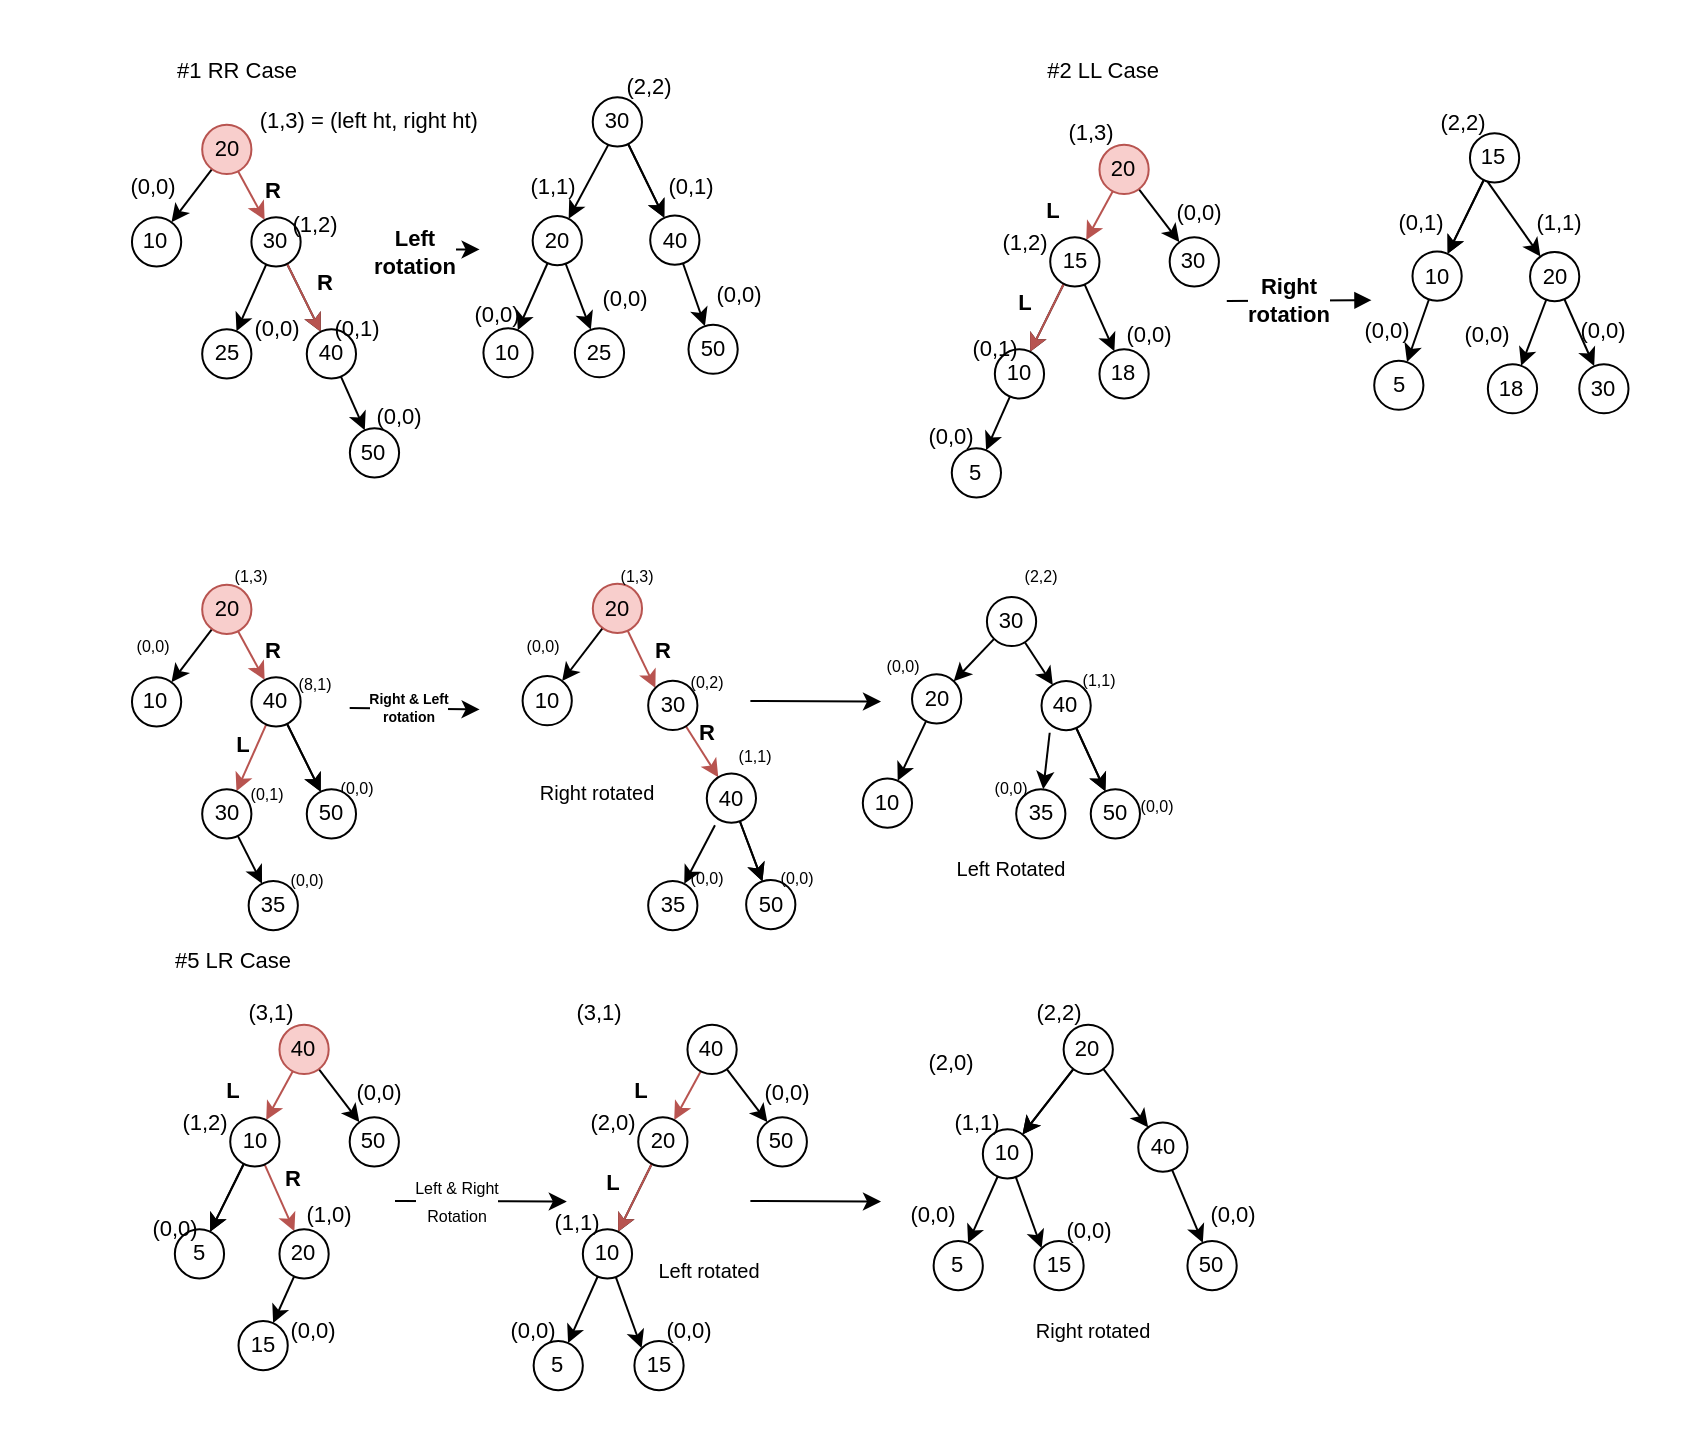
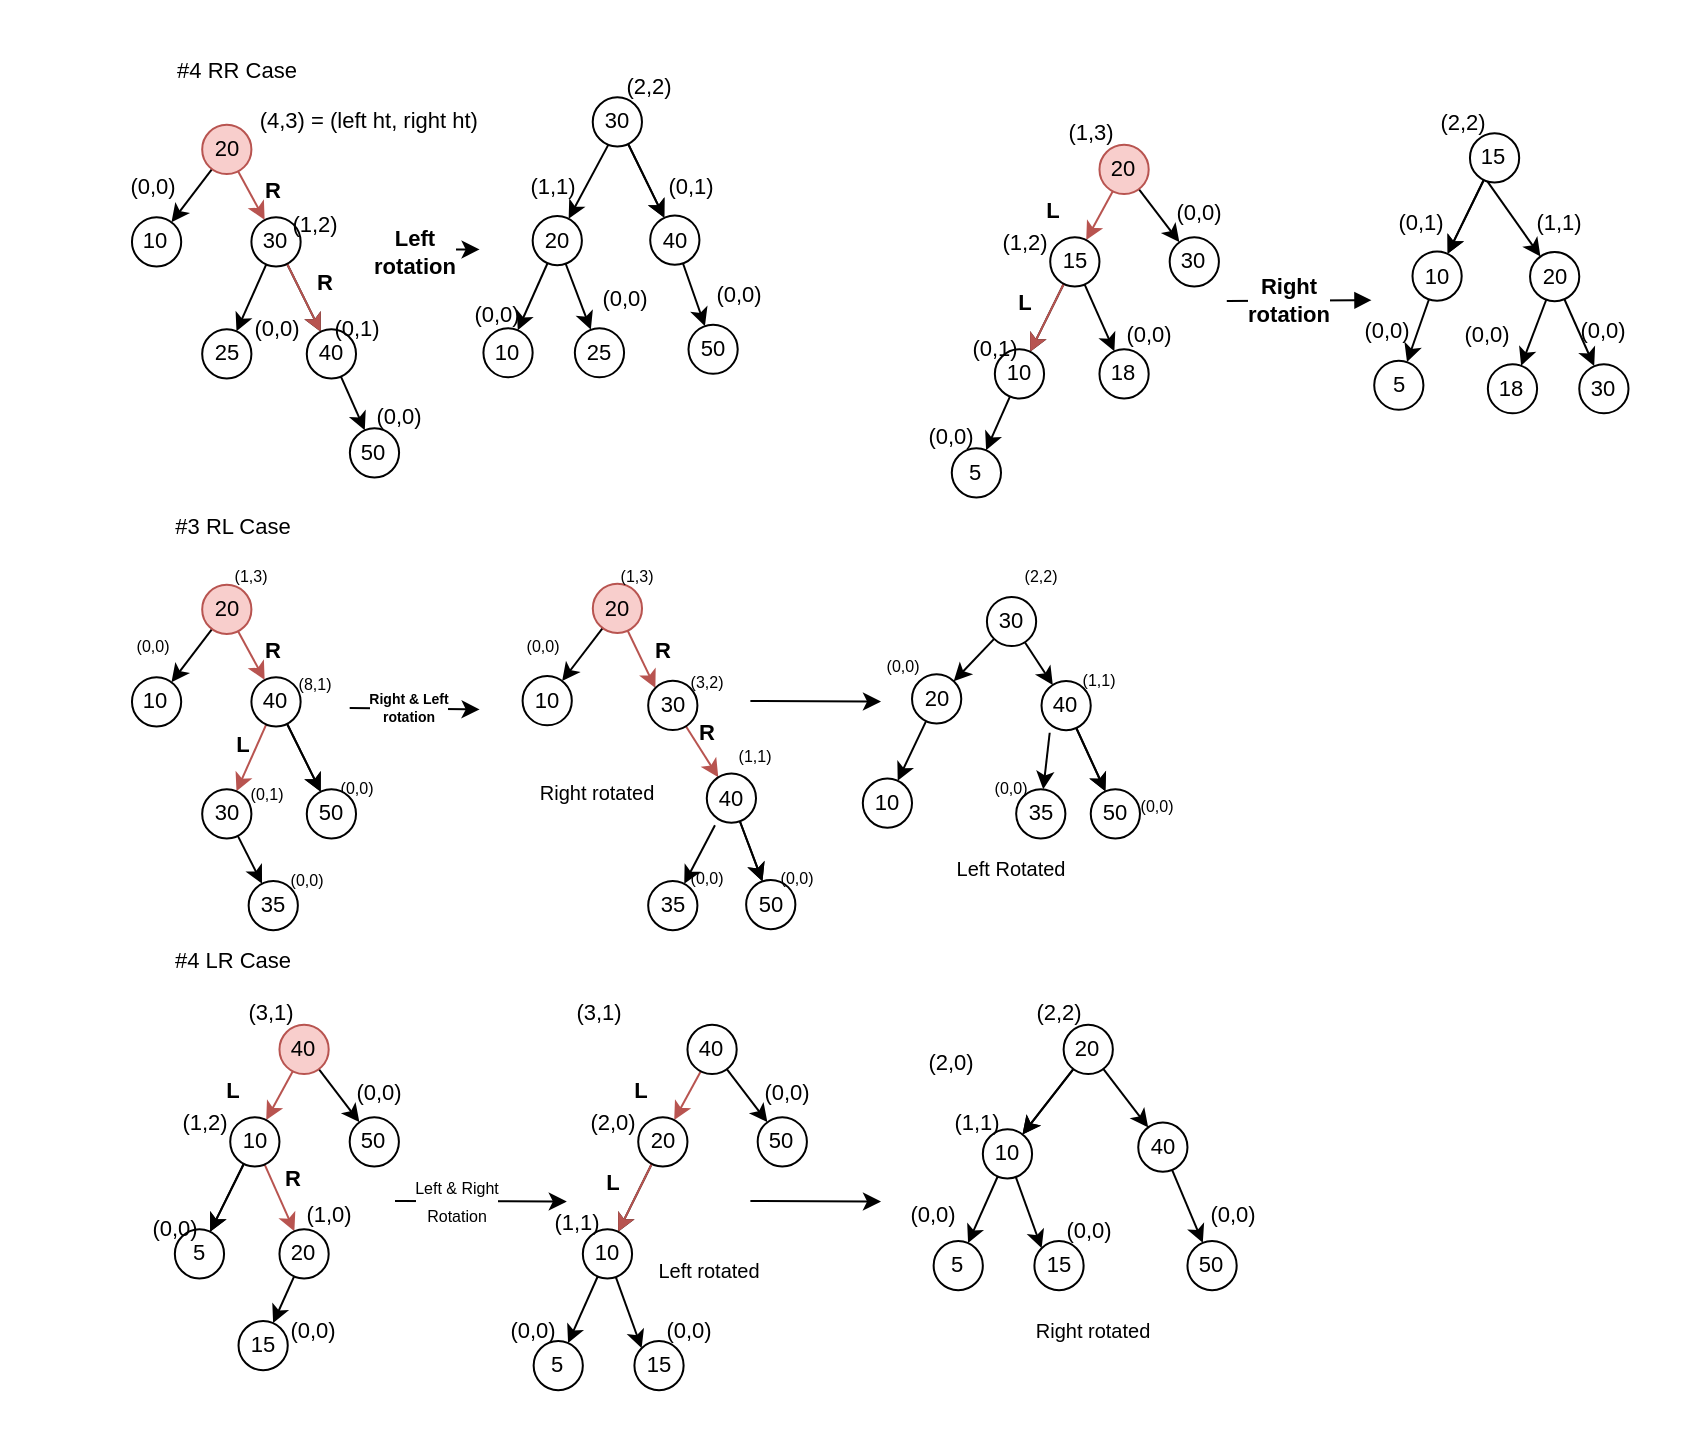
(238, 71) -> (238, 71)
(1103, 71) -> none
(272, 121) -> (272, 121)
none -> (233, 527)
(708, 683) -> (708, 683)
(234, 961) -> (234, 961)
